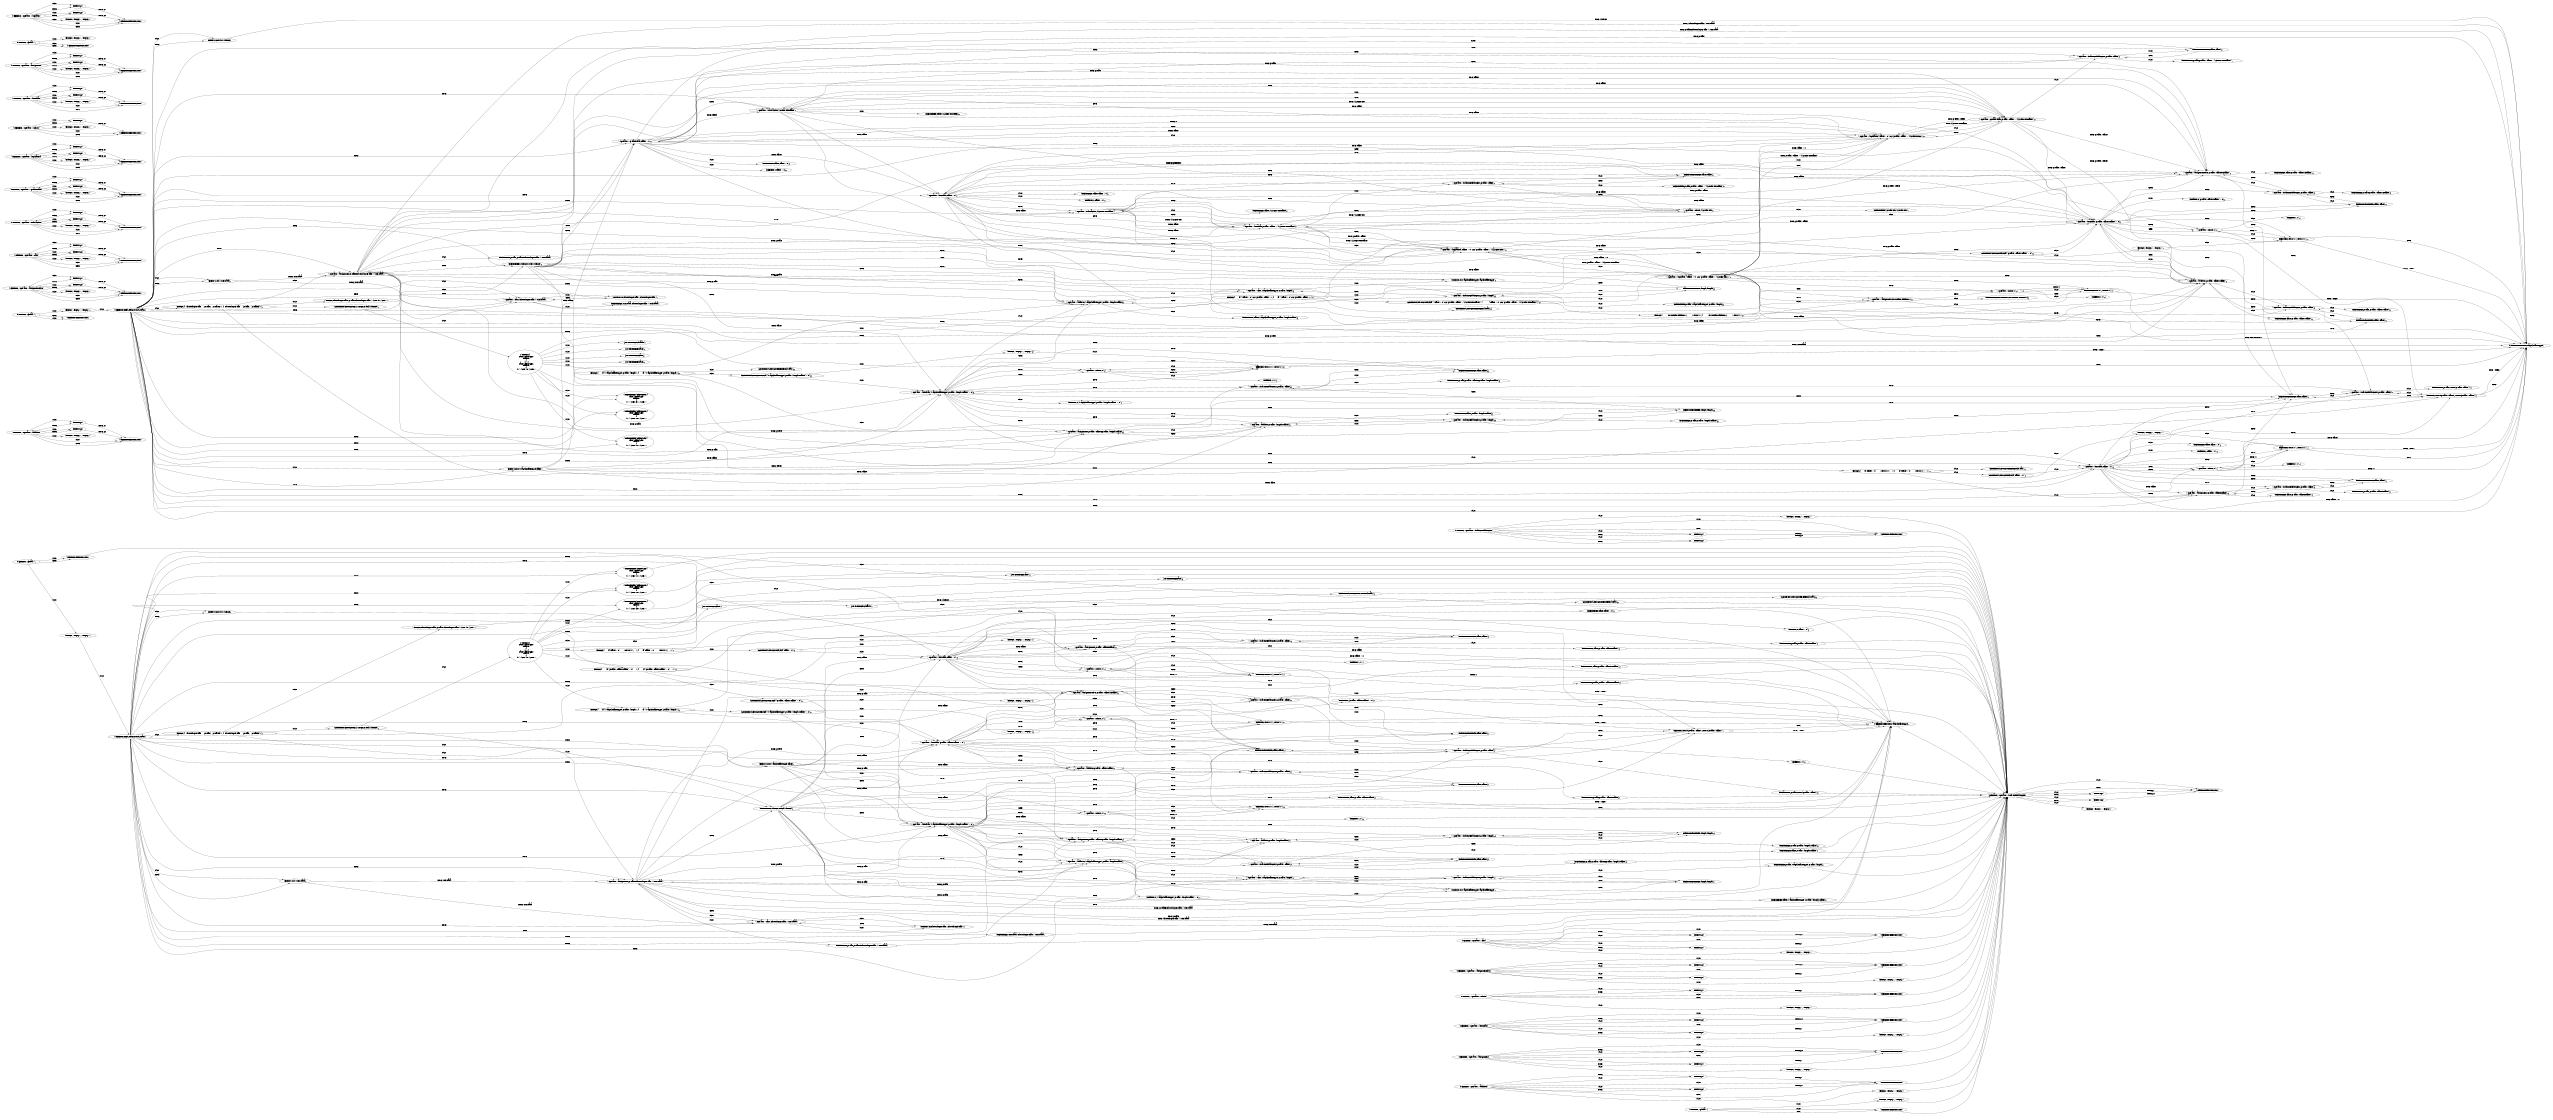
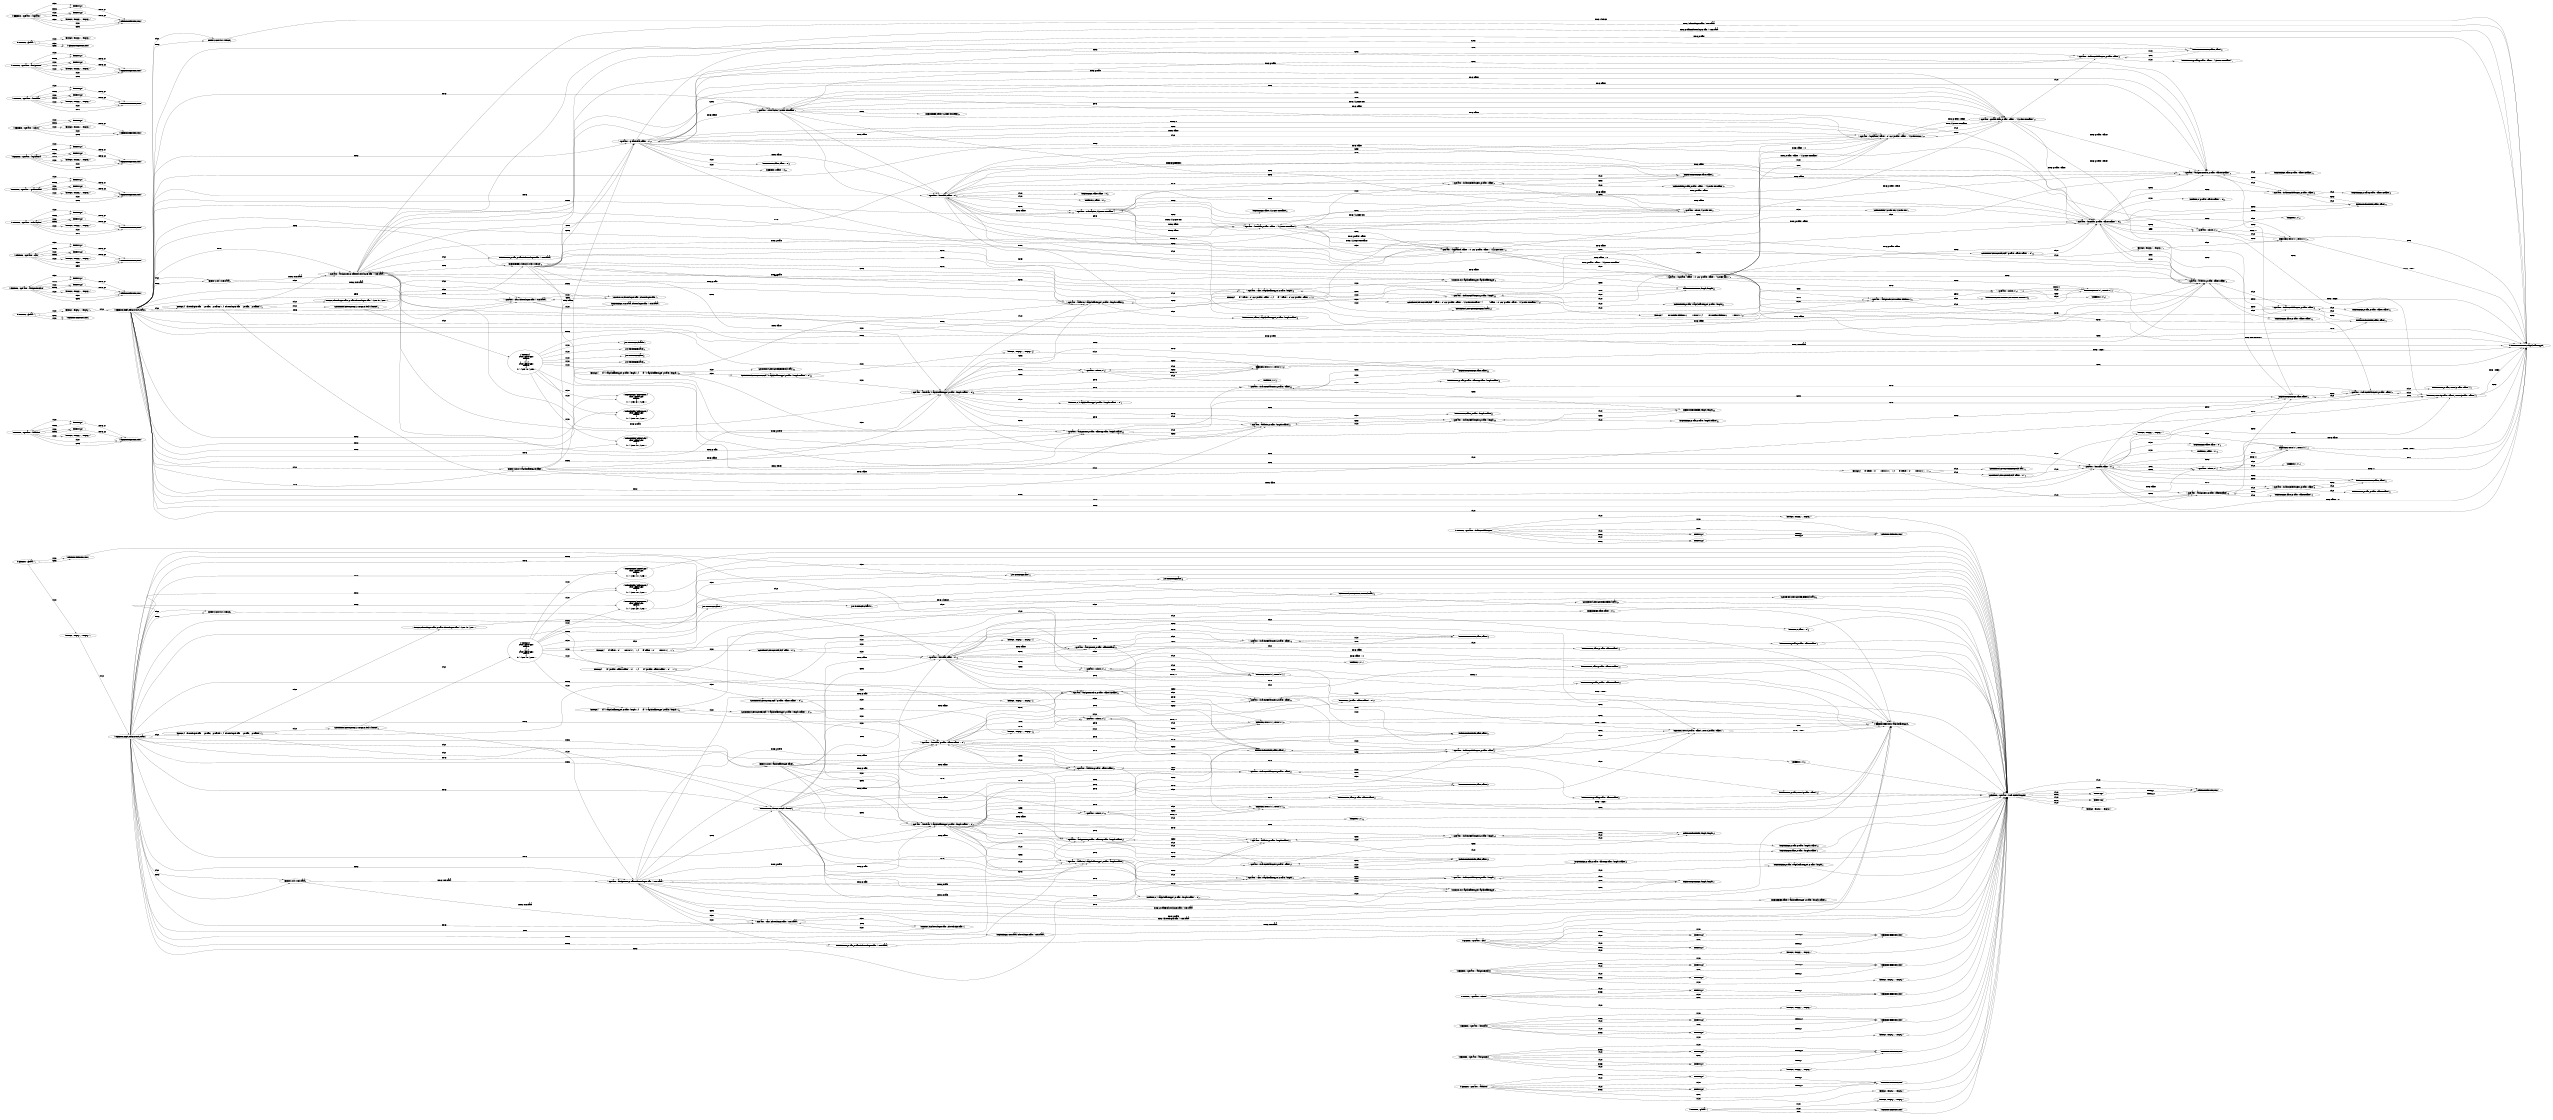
(862, 111) -> (862, 111)
(1186, 212) -> none
